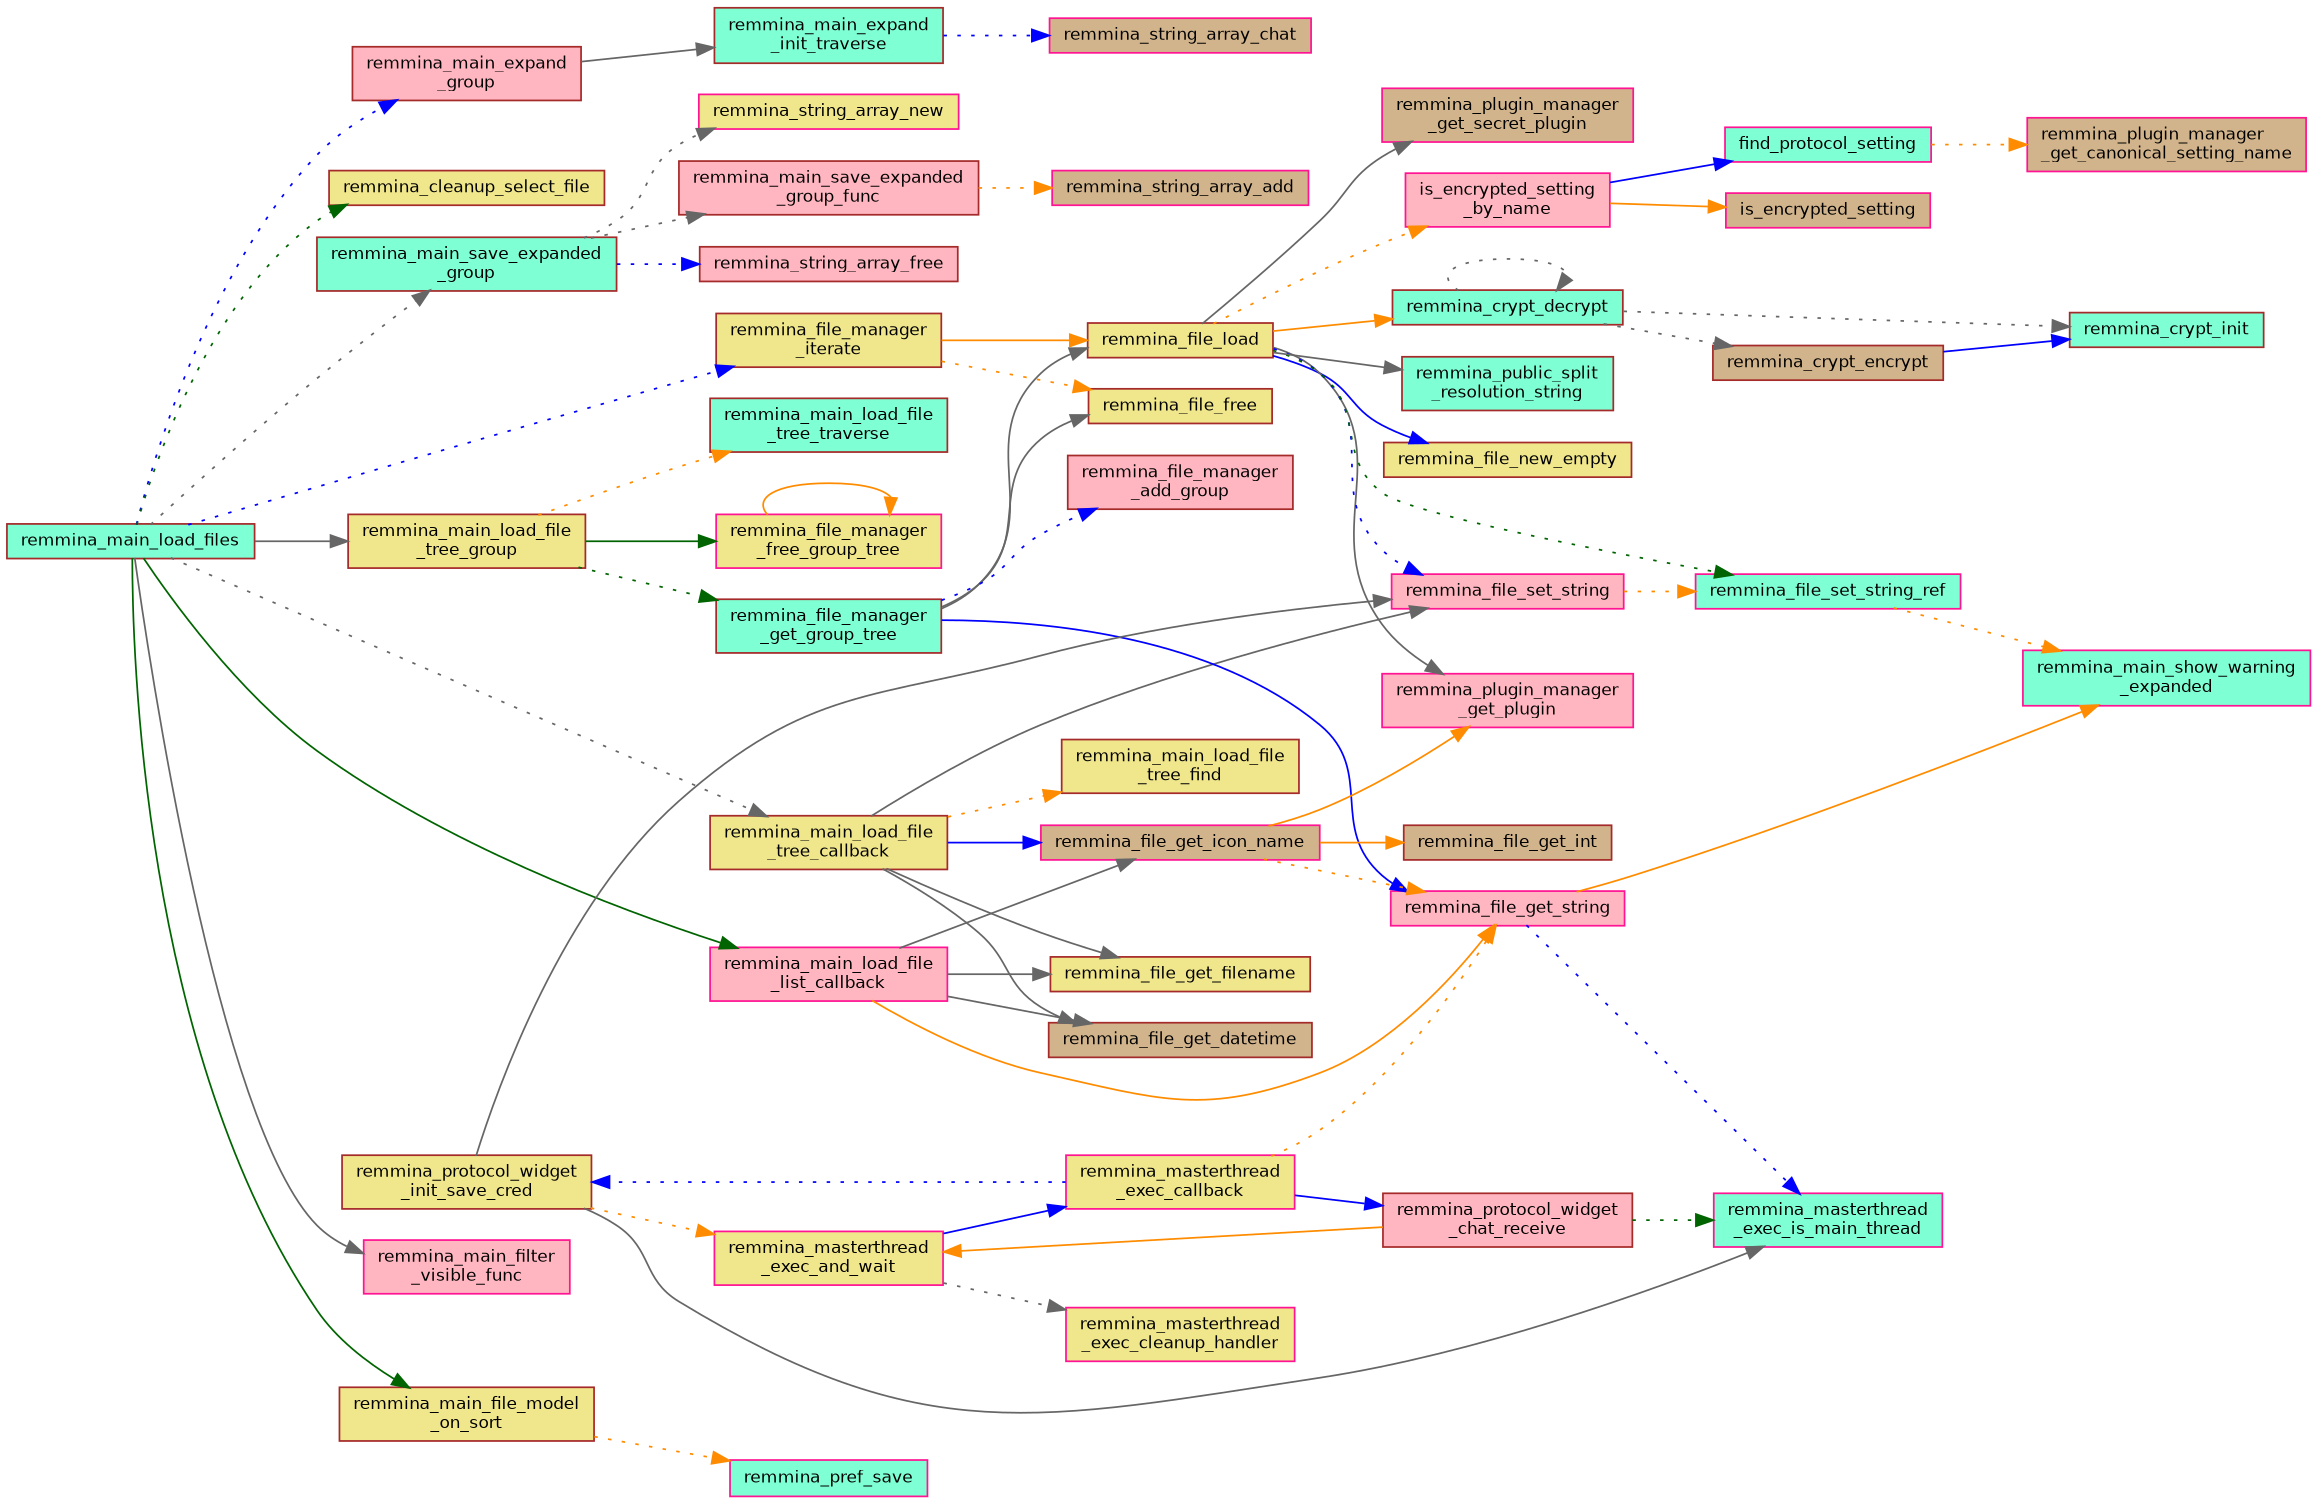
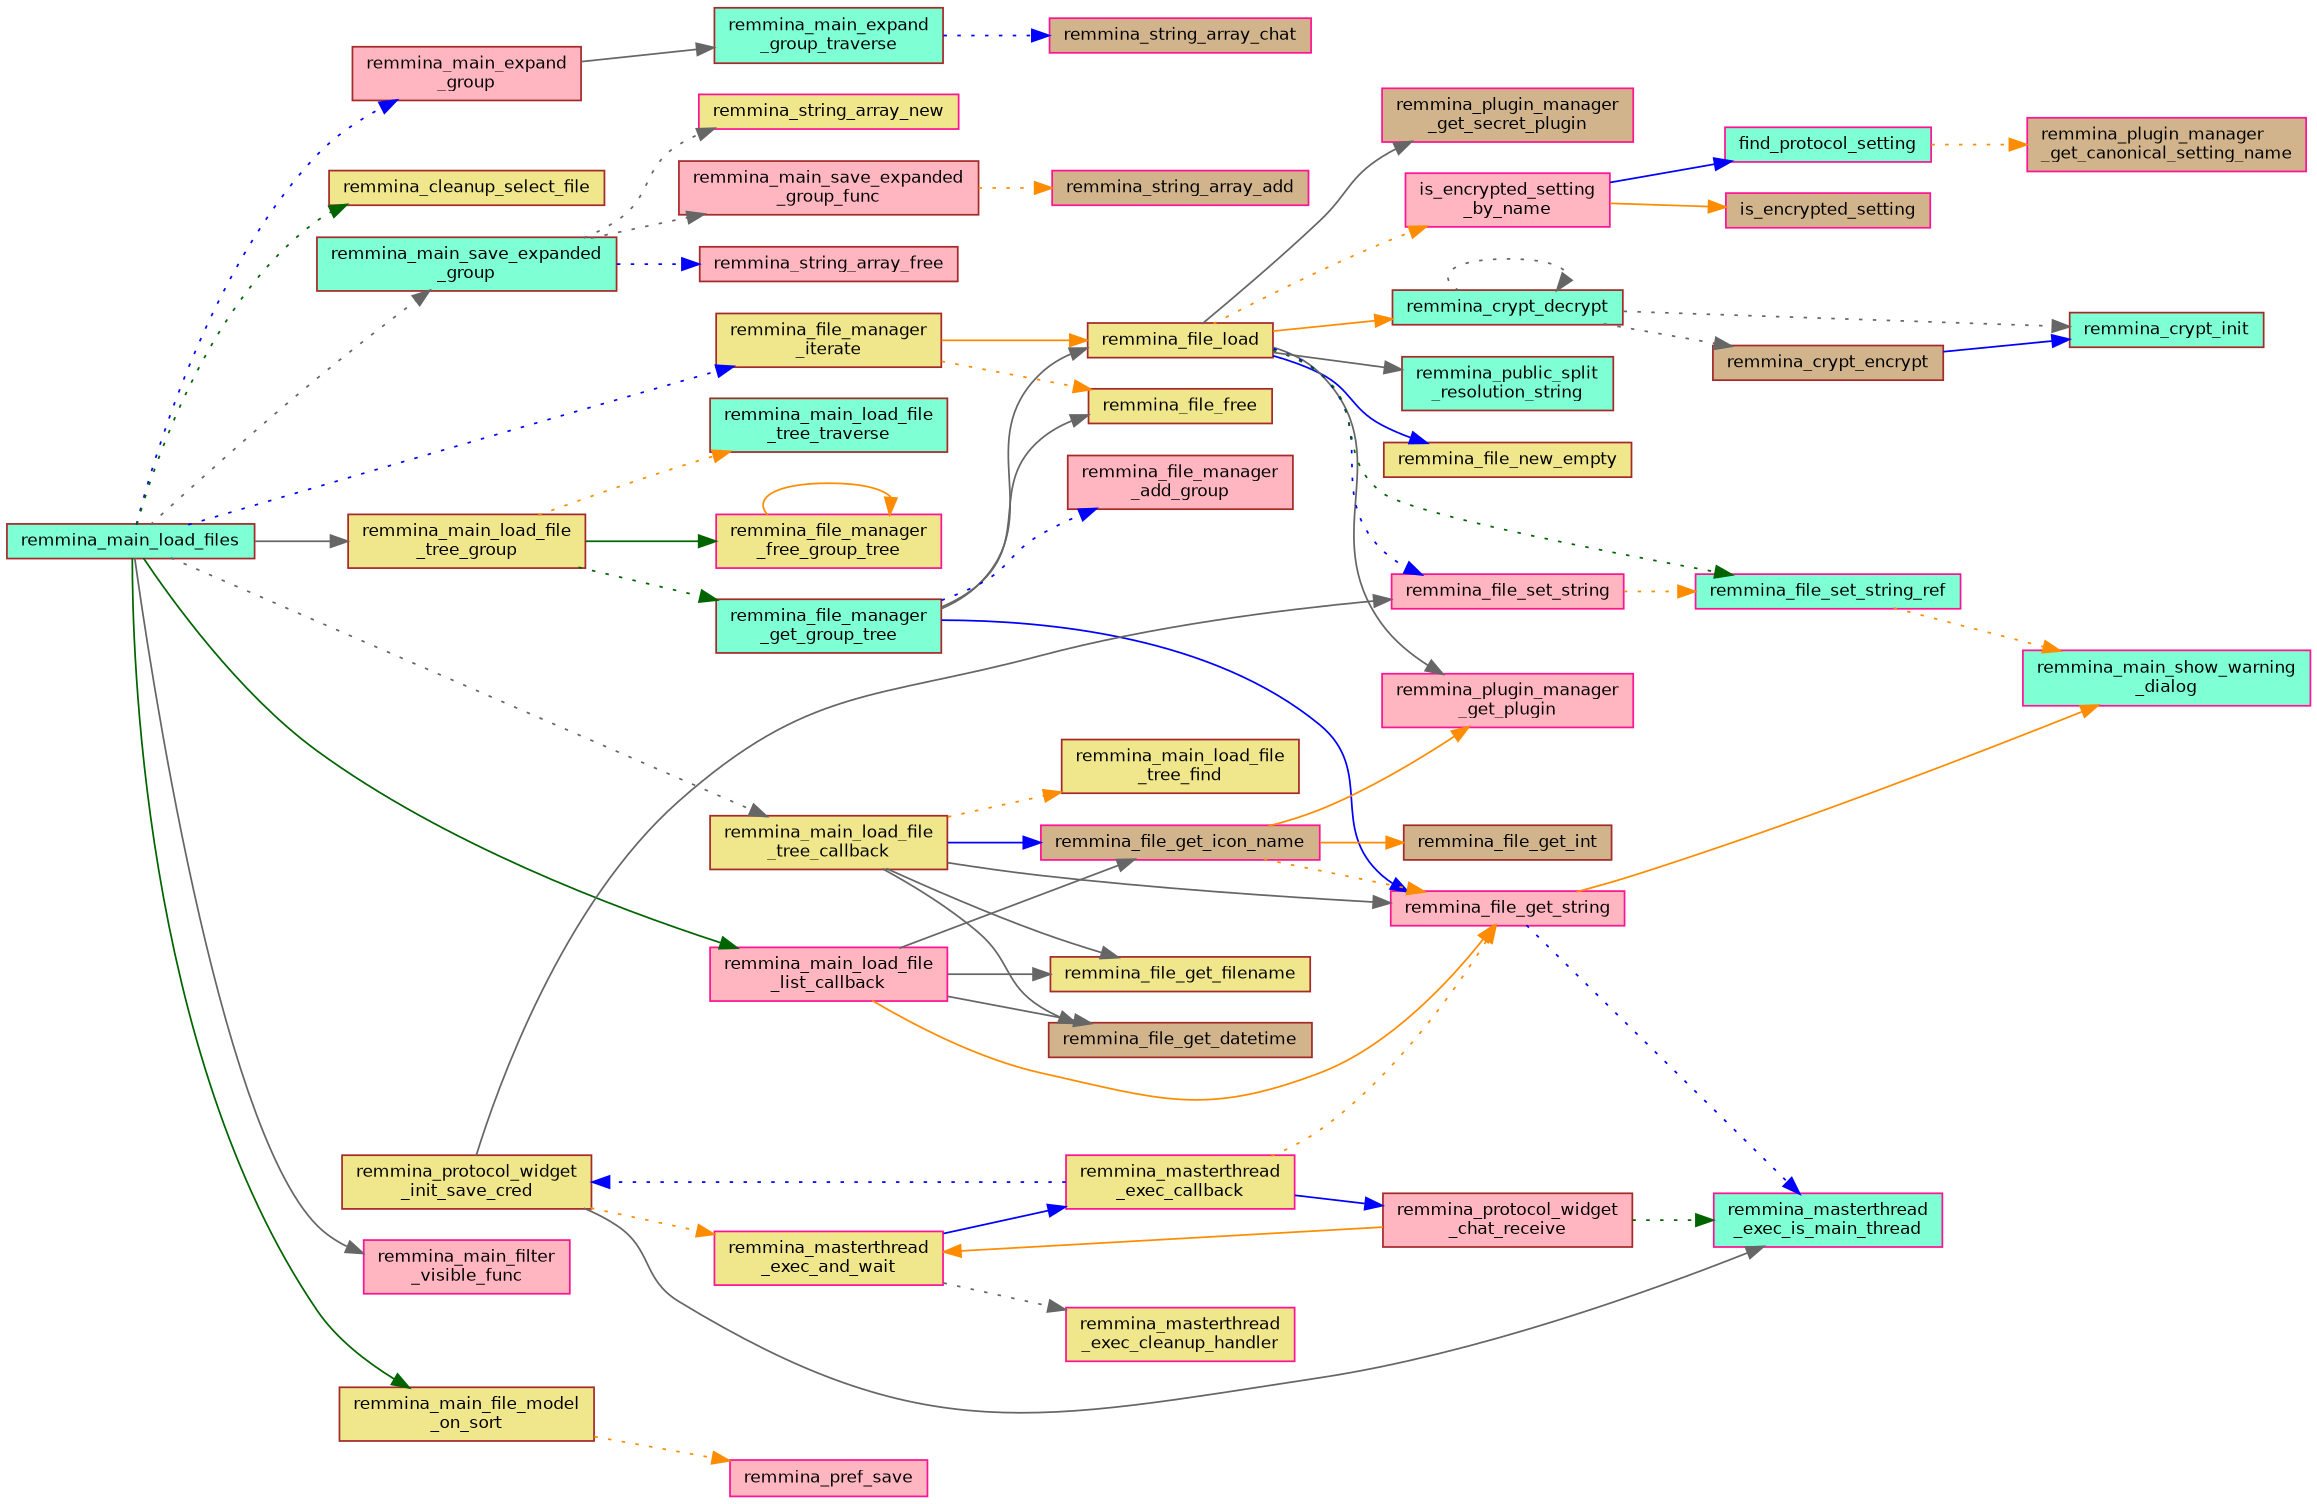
(829, 36) -> (829, 36)
(2167, 678) -> (2167, 678)
(1131, 691) -> (1160, 887)
(829, 1478) -> (829, 1478)
